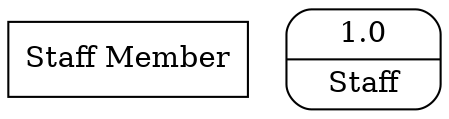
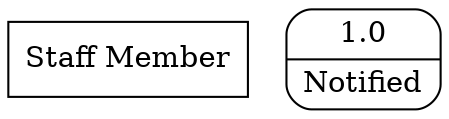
(364, 83) -> (364, 83)
